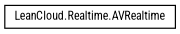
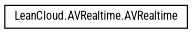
(90, 17) -> (96, 17)
